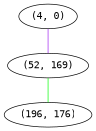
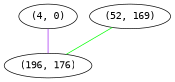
(48, 41) -> (48, 41)
